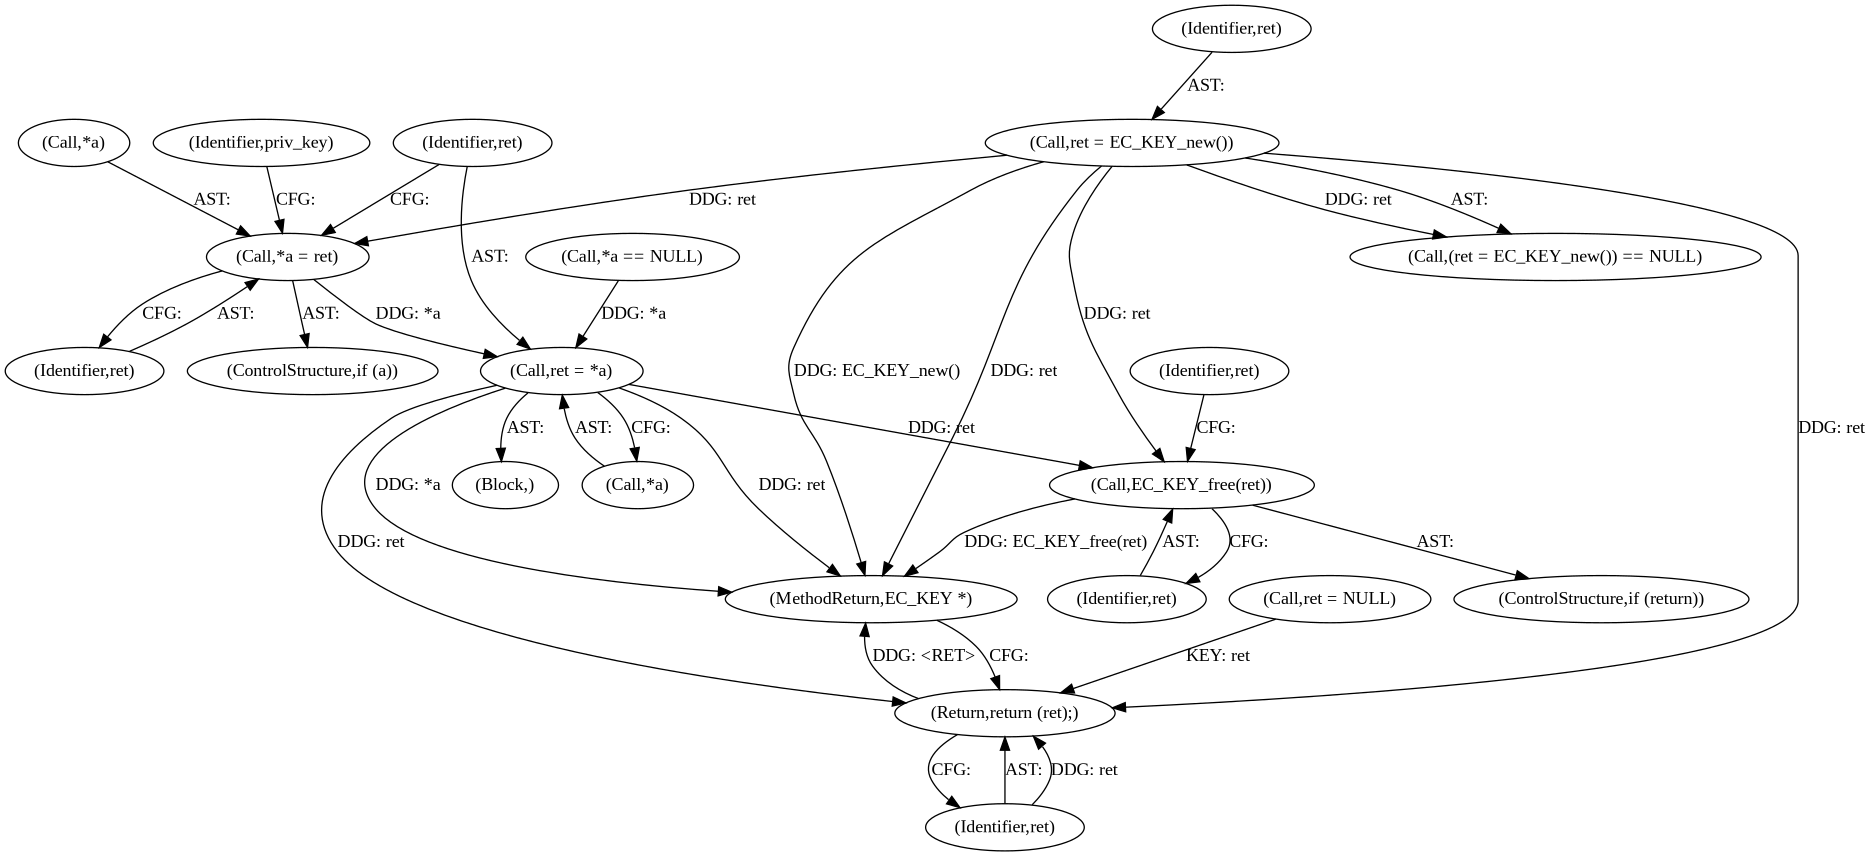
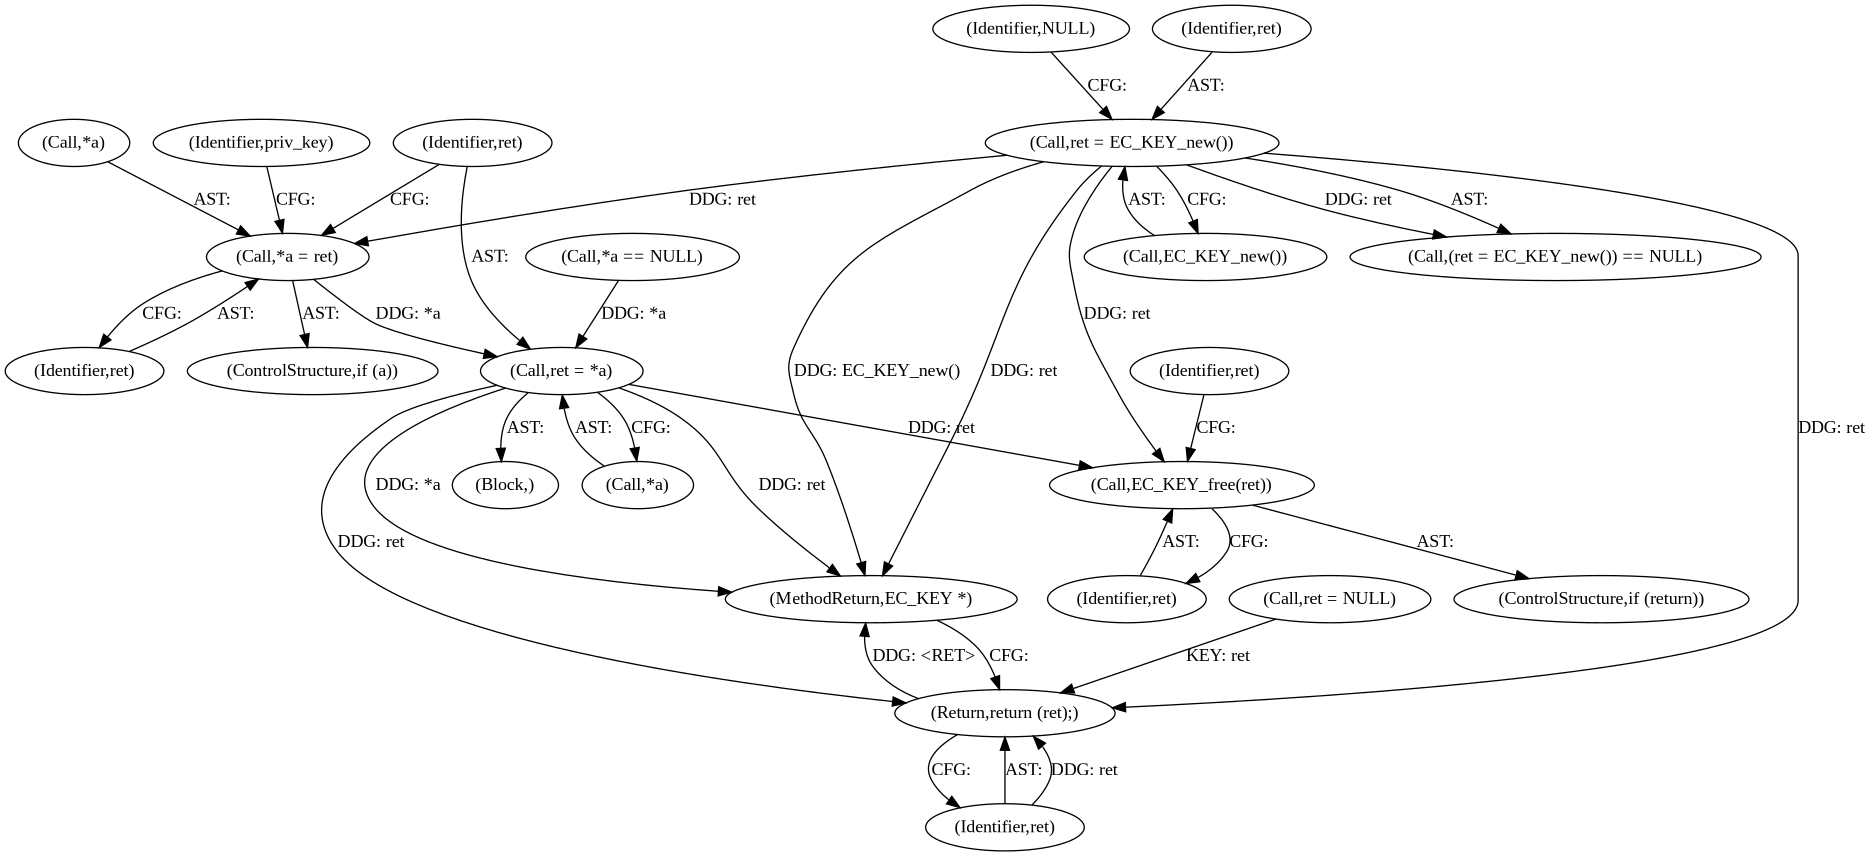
none -> (1031, 29)
none -> (1206, 257)
(990, 522) -> none
